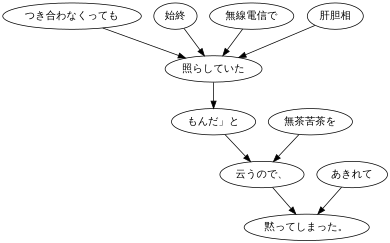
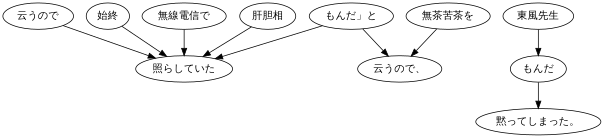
(72, 16) -> (38, 16)
none -> (538, 16)
(214, 92) -> (272, 41)
(352, 175) -> (538, 69)
(282, 198) -> none
